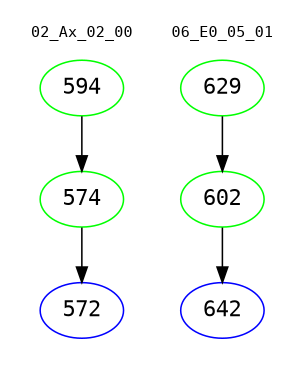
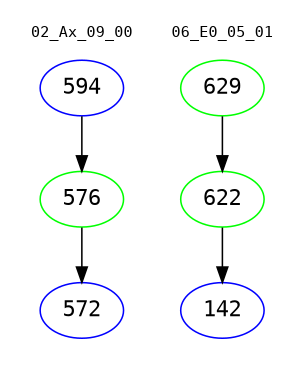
(83, 33) -> (83, 33)
(82, 88) -> (82, 88)
(82, 199) -> (82, 199)
(222, 199) -> (222, 199)
(222, 310) -> (222, 310)
